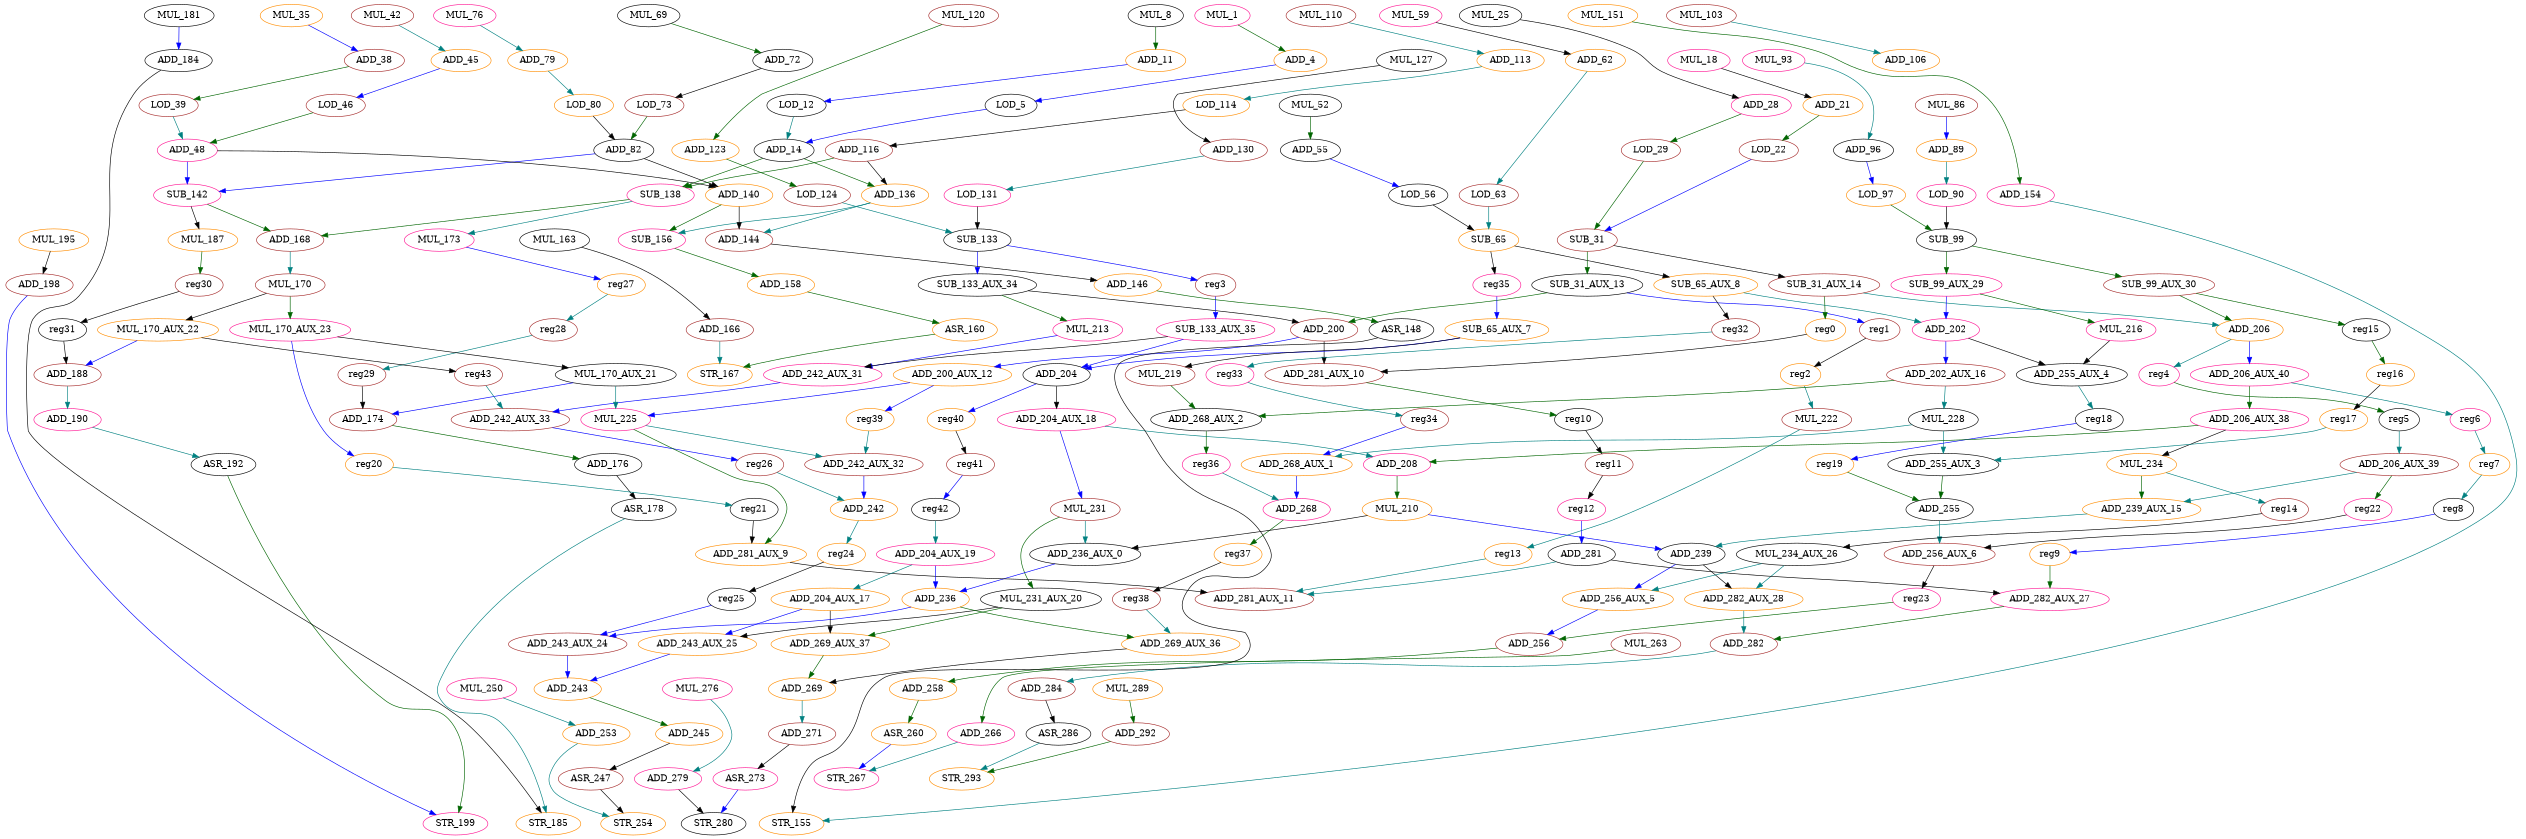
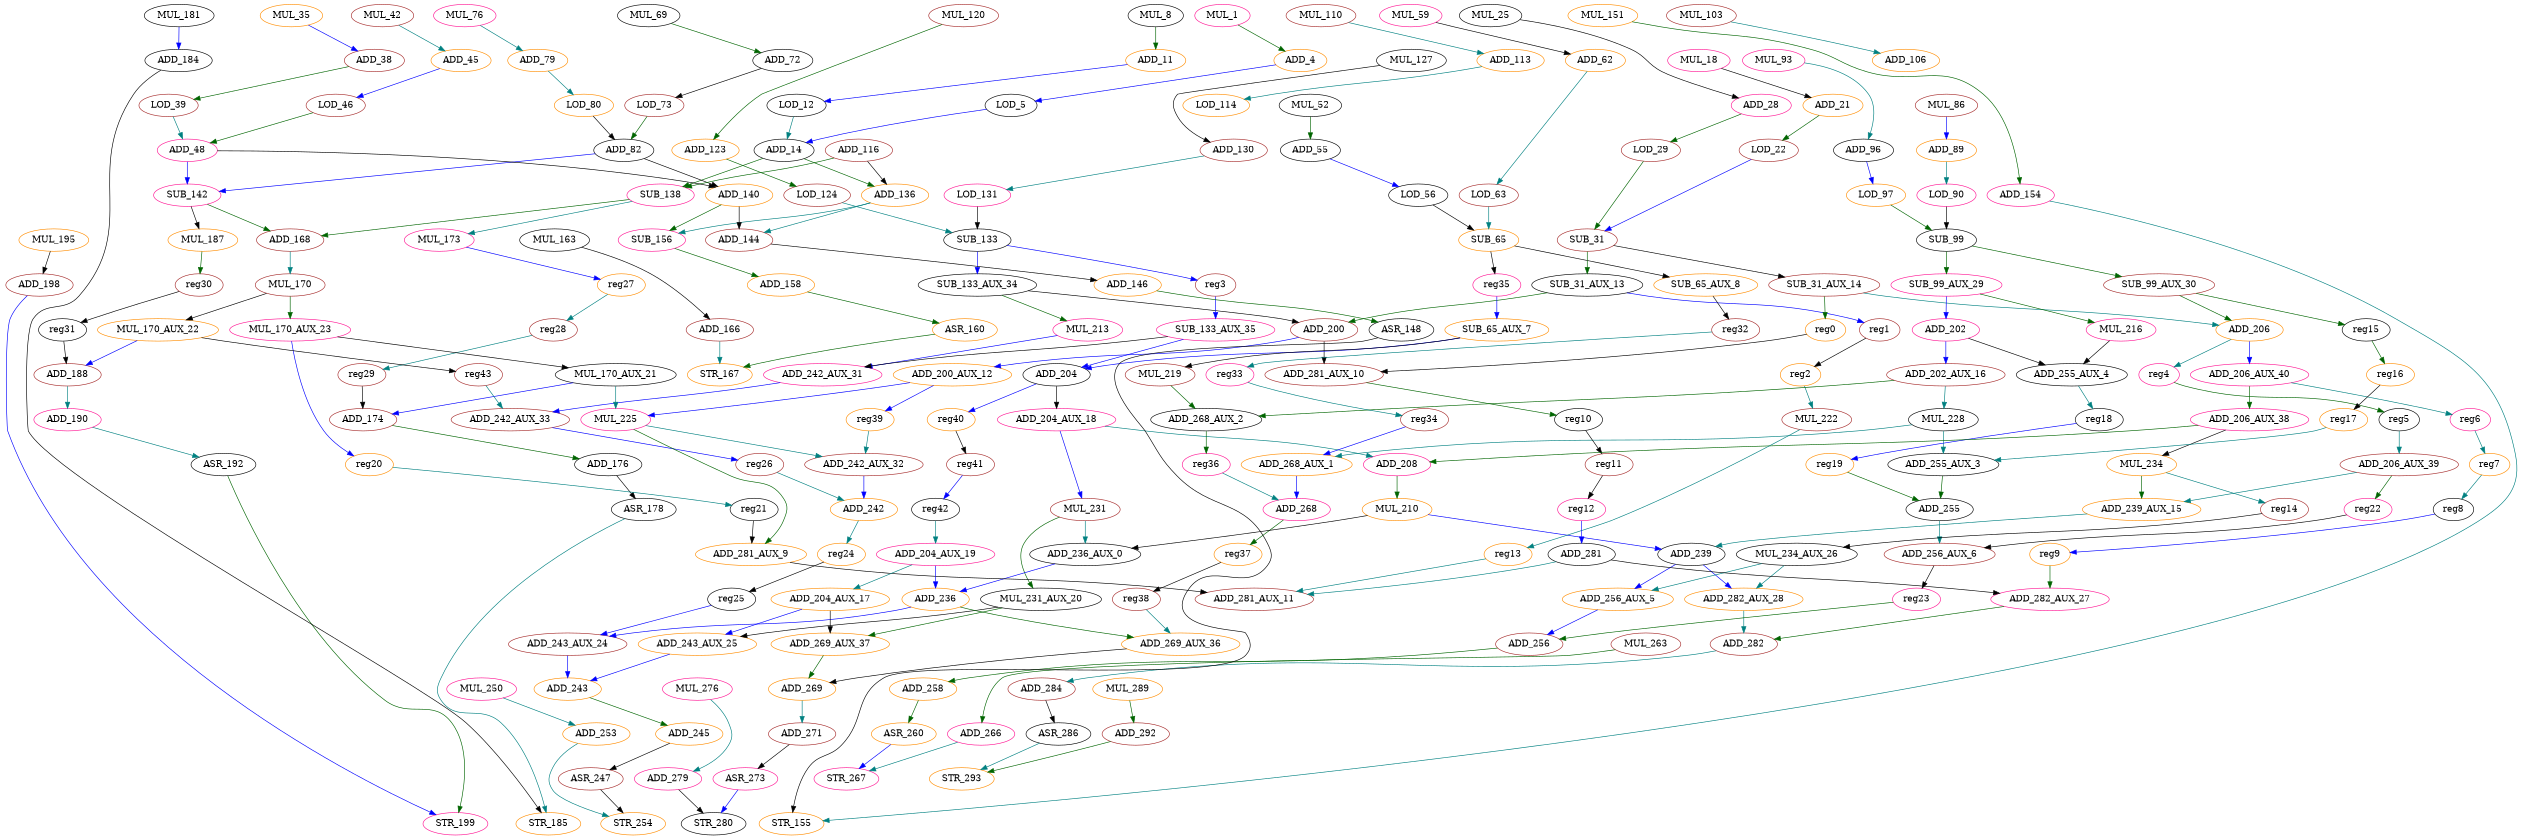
(1041, 127) -> none
(1829, 306) -> none
(1719, 578) -> (1719, 578)
